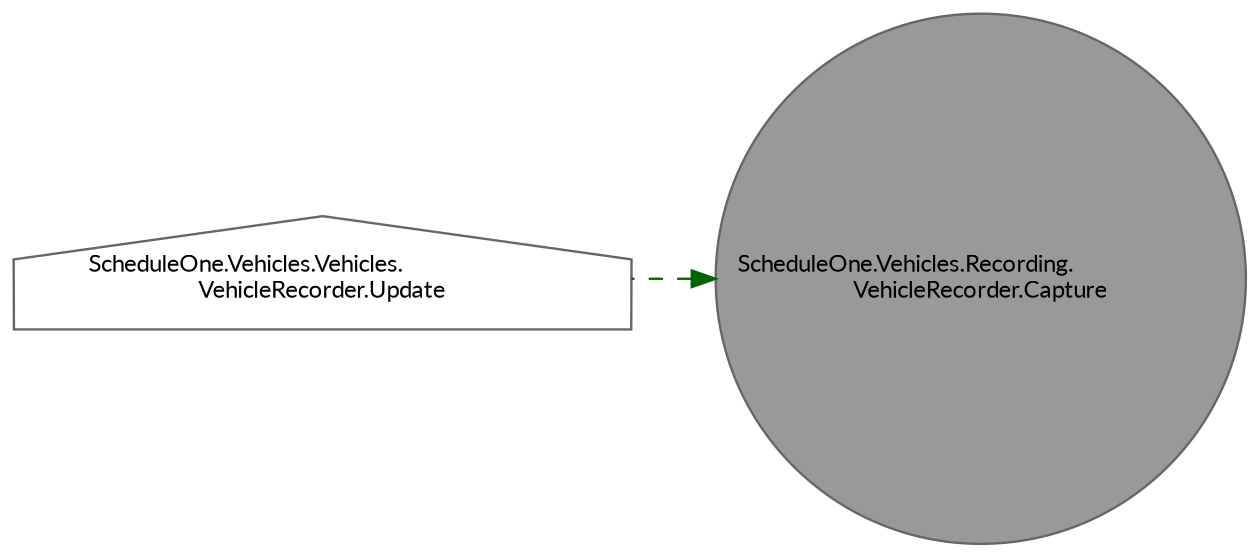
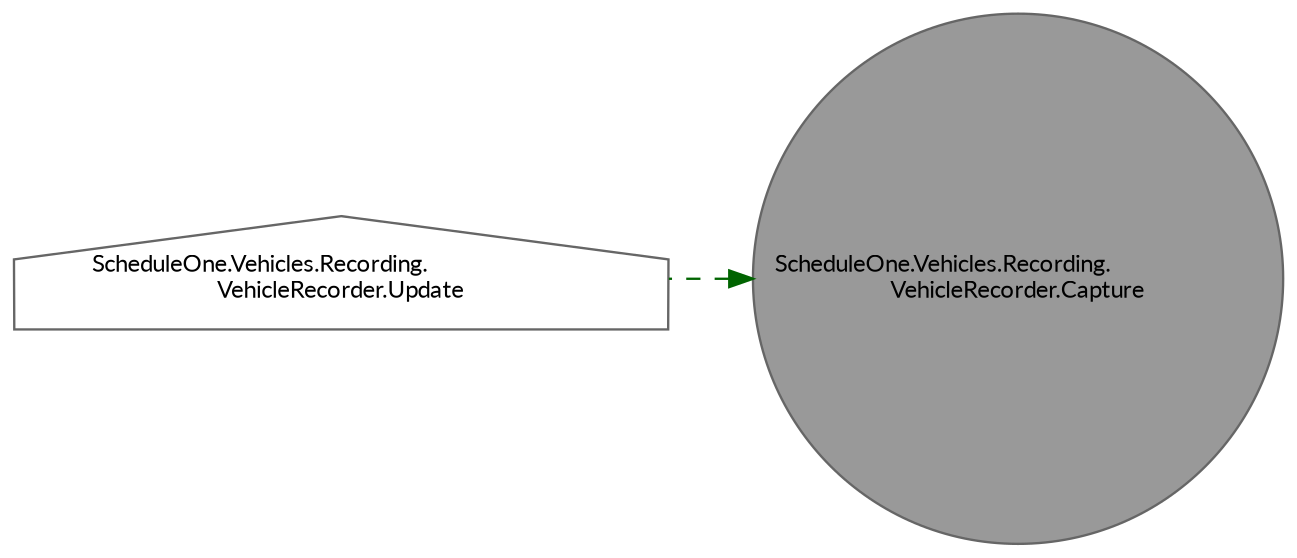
(323, 279) -> (341, 279)
